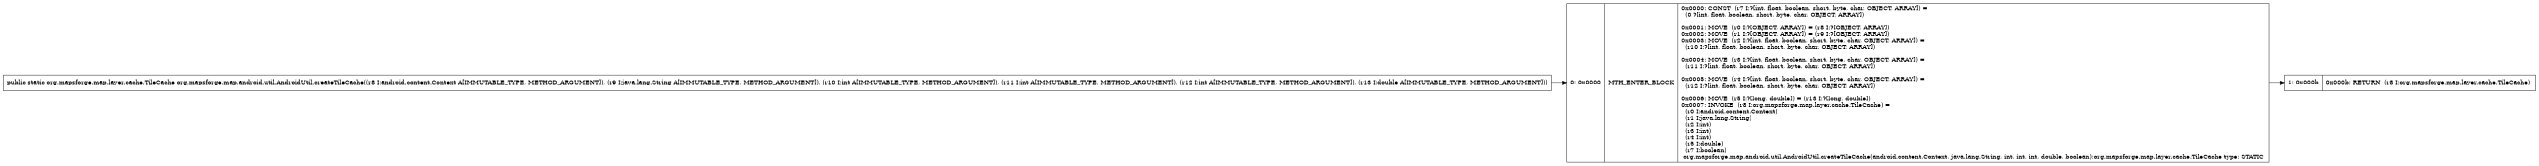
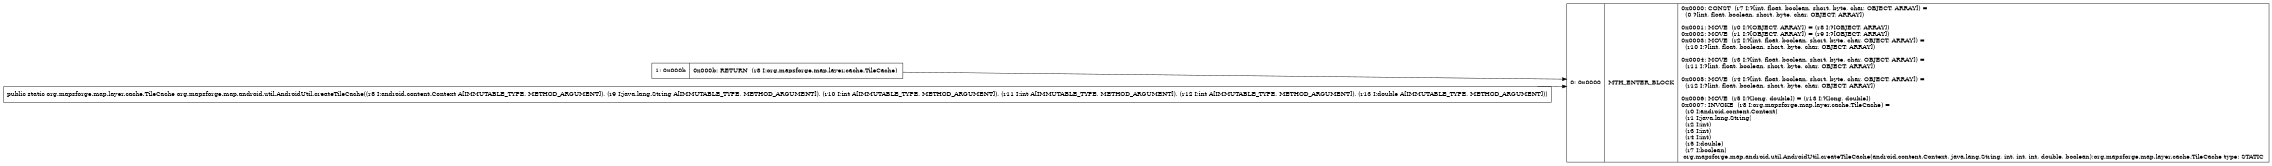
(2275, 83) -> (1233, 76)
